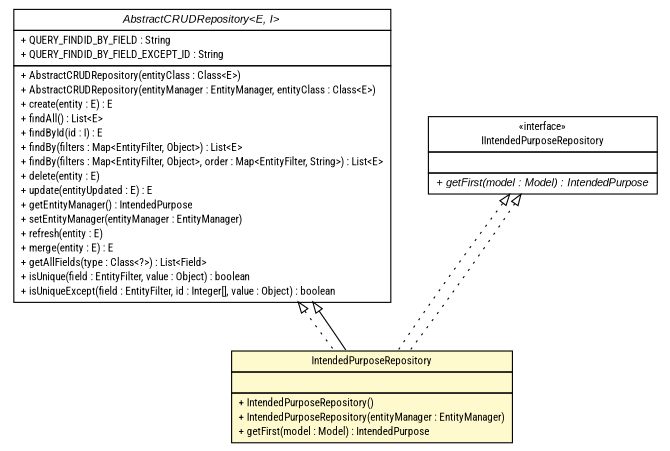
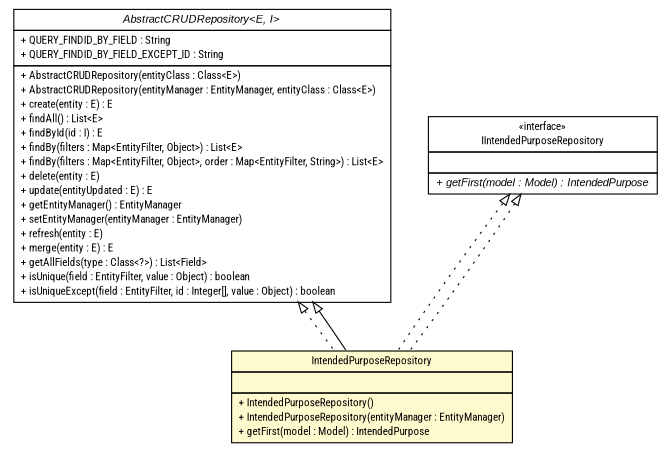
(107, 205) -> (102, 205)
